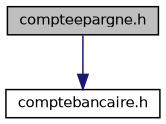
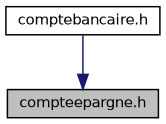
(83, 55) -> (83, 55)
